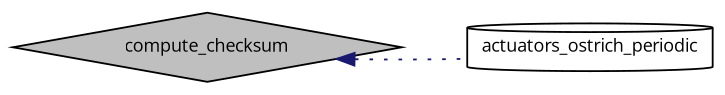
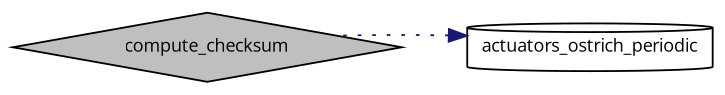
(411, 60) -> (392, 35)
